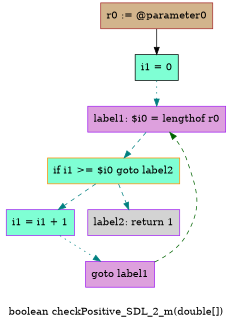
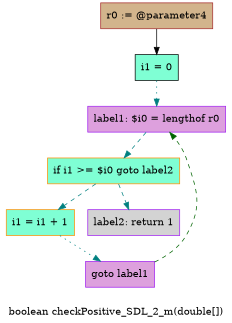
(157, 16) -> (157, 16)
(40, 223) -> (40, 223)
